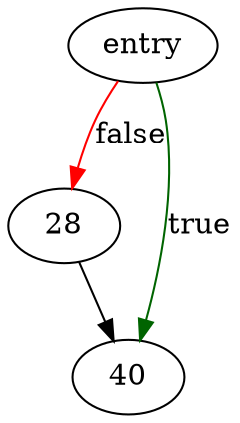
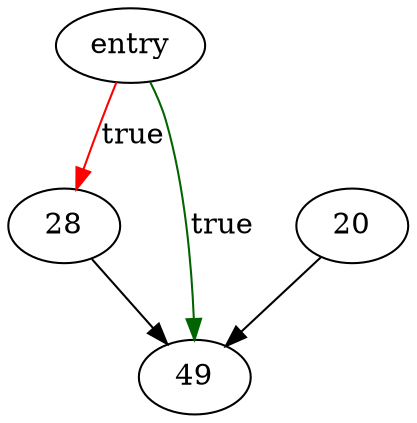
(131, 136) -> (134, 136)
none -> (352, 226)
(128, 377) -> (195, 377)
